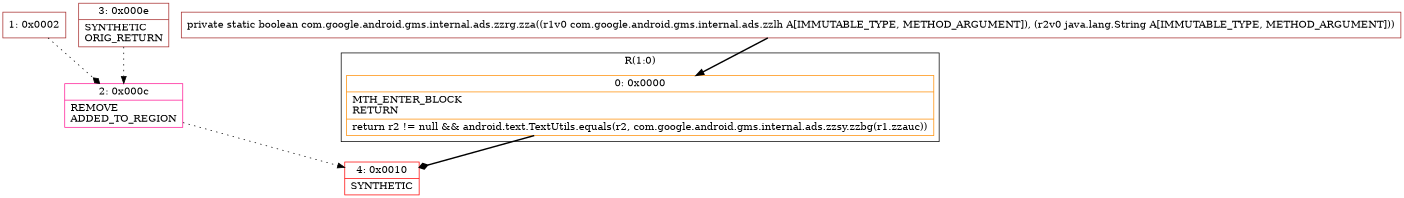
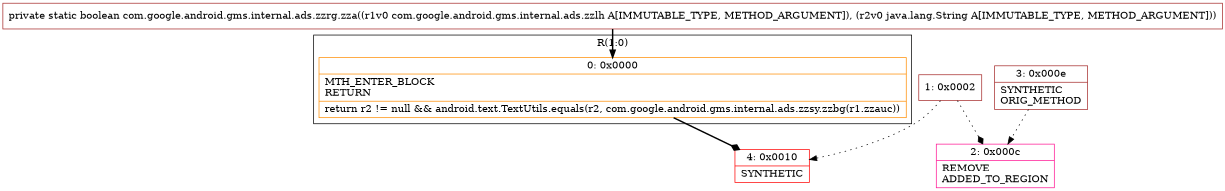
(124, 38) -> (1041, 101)
(260, 144) -> (883, 139)
